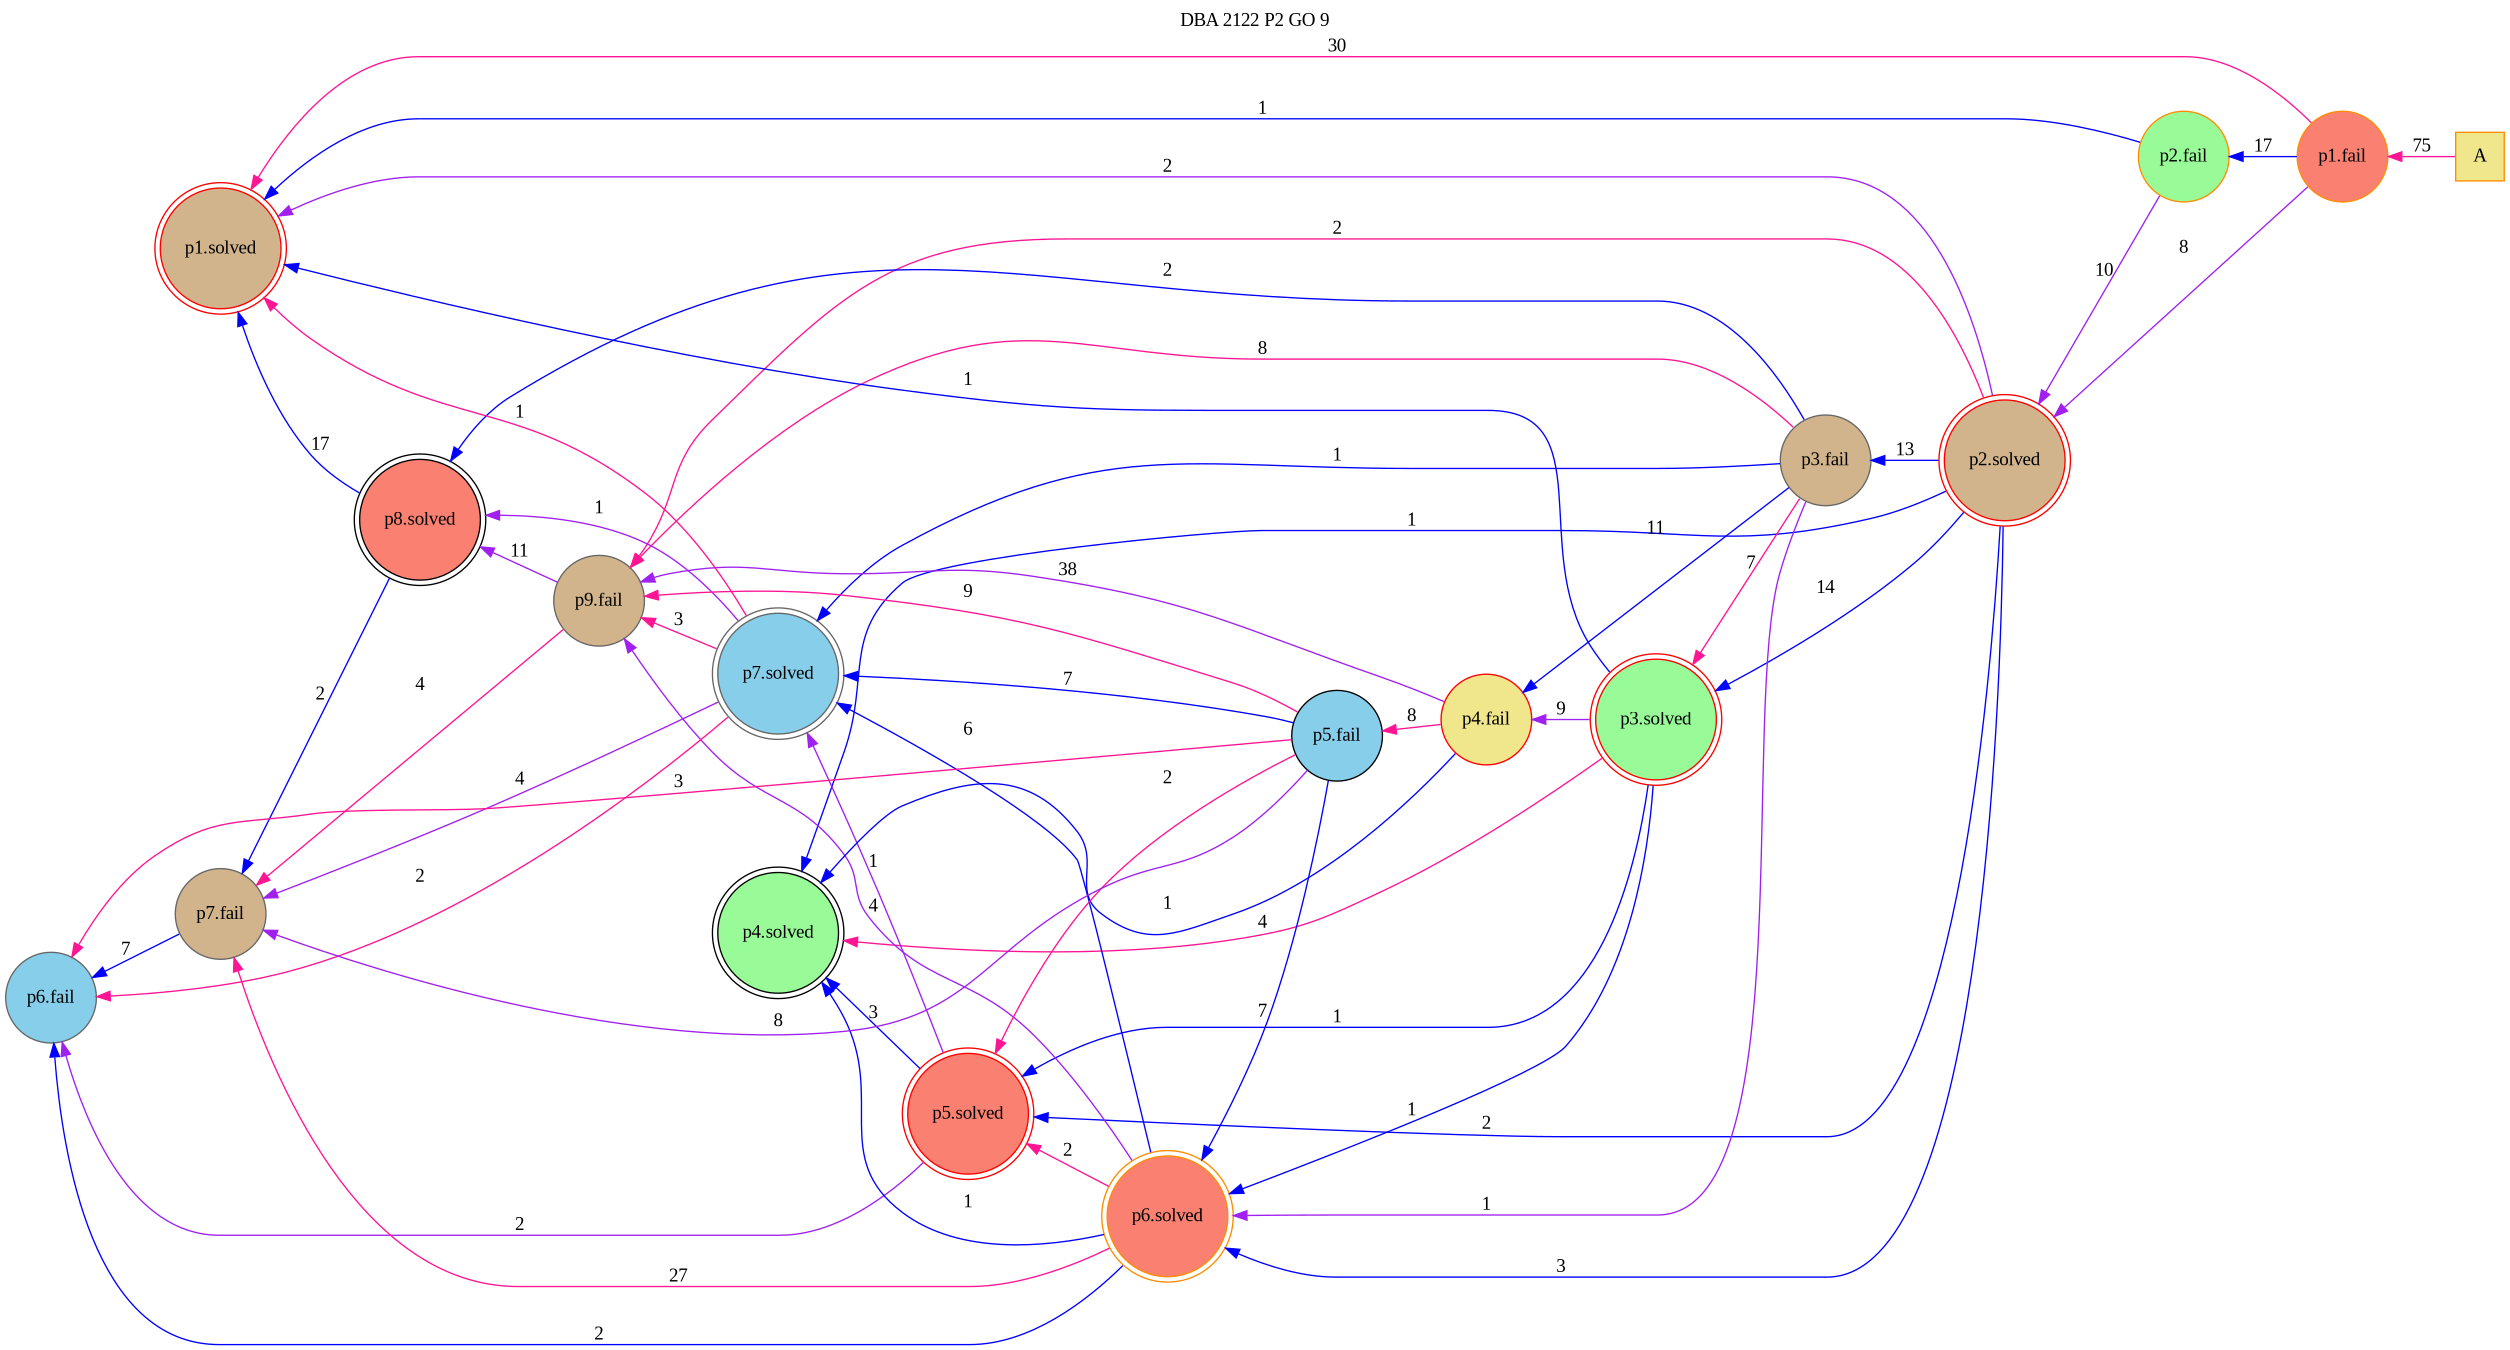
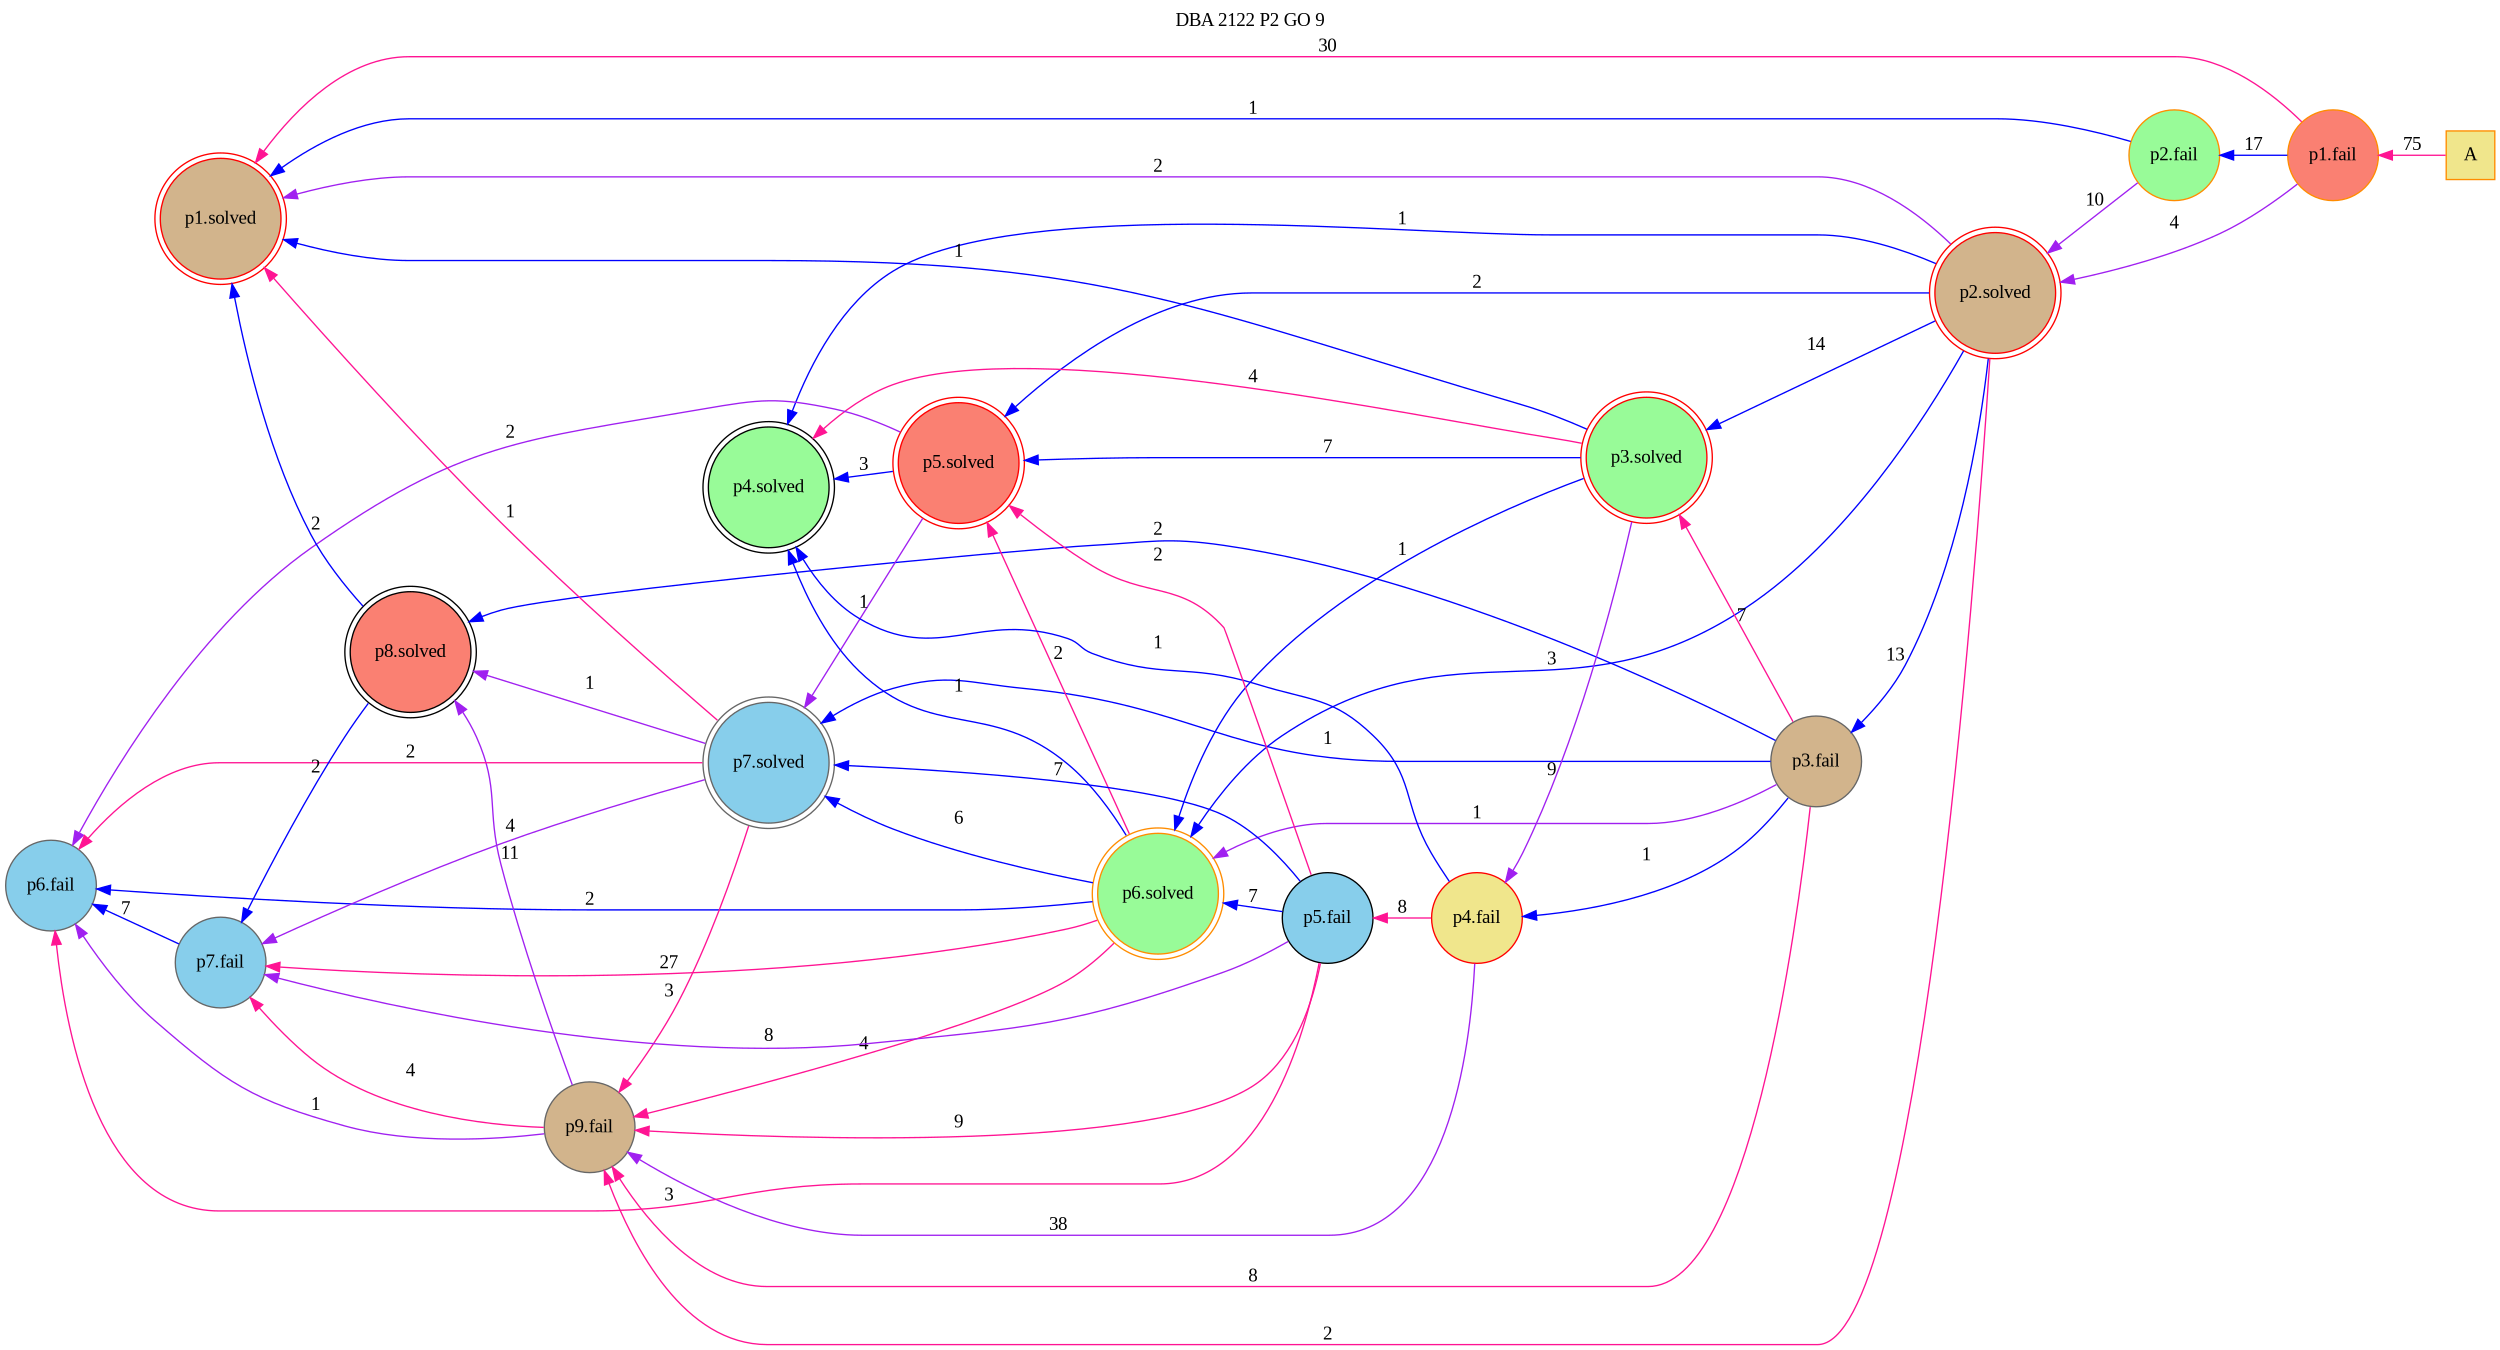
(2184, 248) -> (2174, 223)
(320, 445) -> (316, 524)
(1656, 529) -> (1647, 855)
(221, 914) -> (221, 963)
(868, 916) -> (877, 1051)
(1337, 1017) -> (1328, 448)
none -> (283, 1106)
(1167, 1216) -> (1158, 894)
